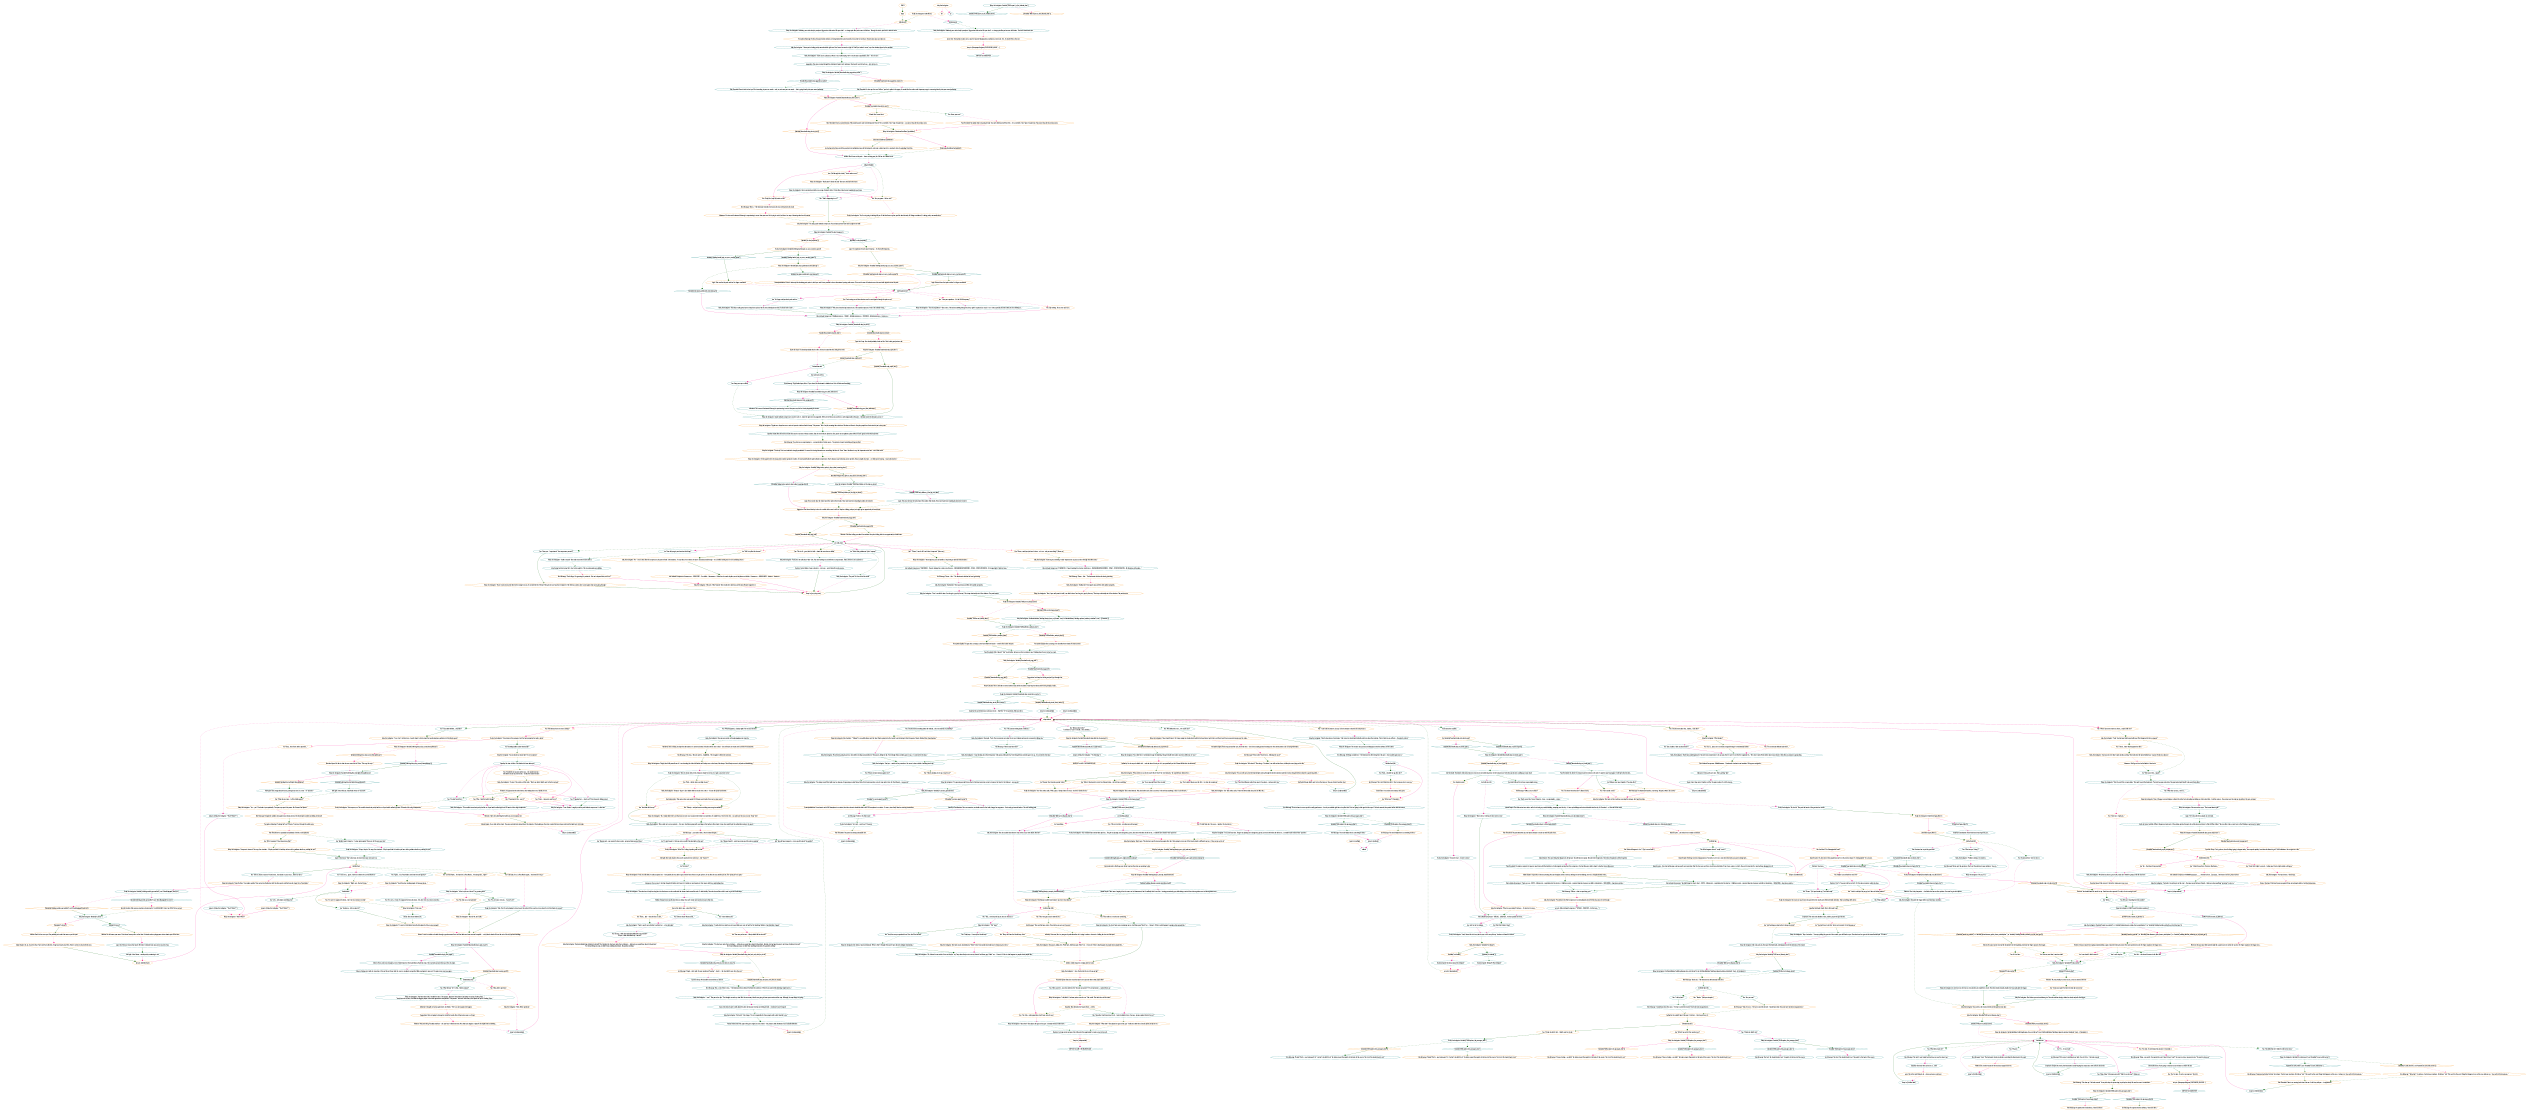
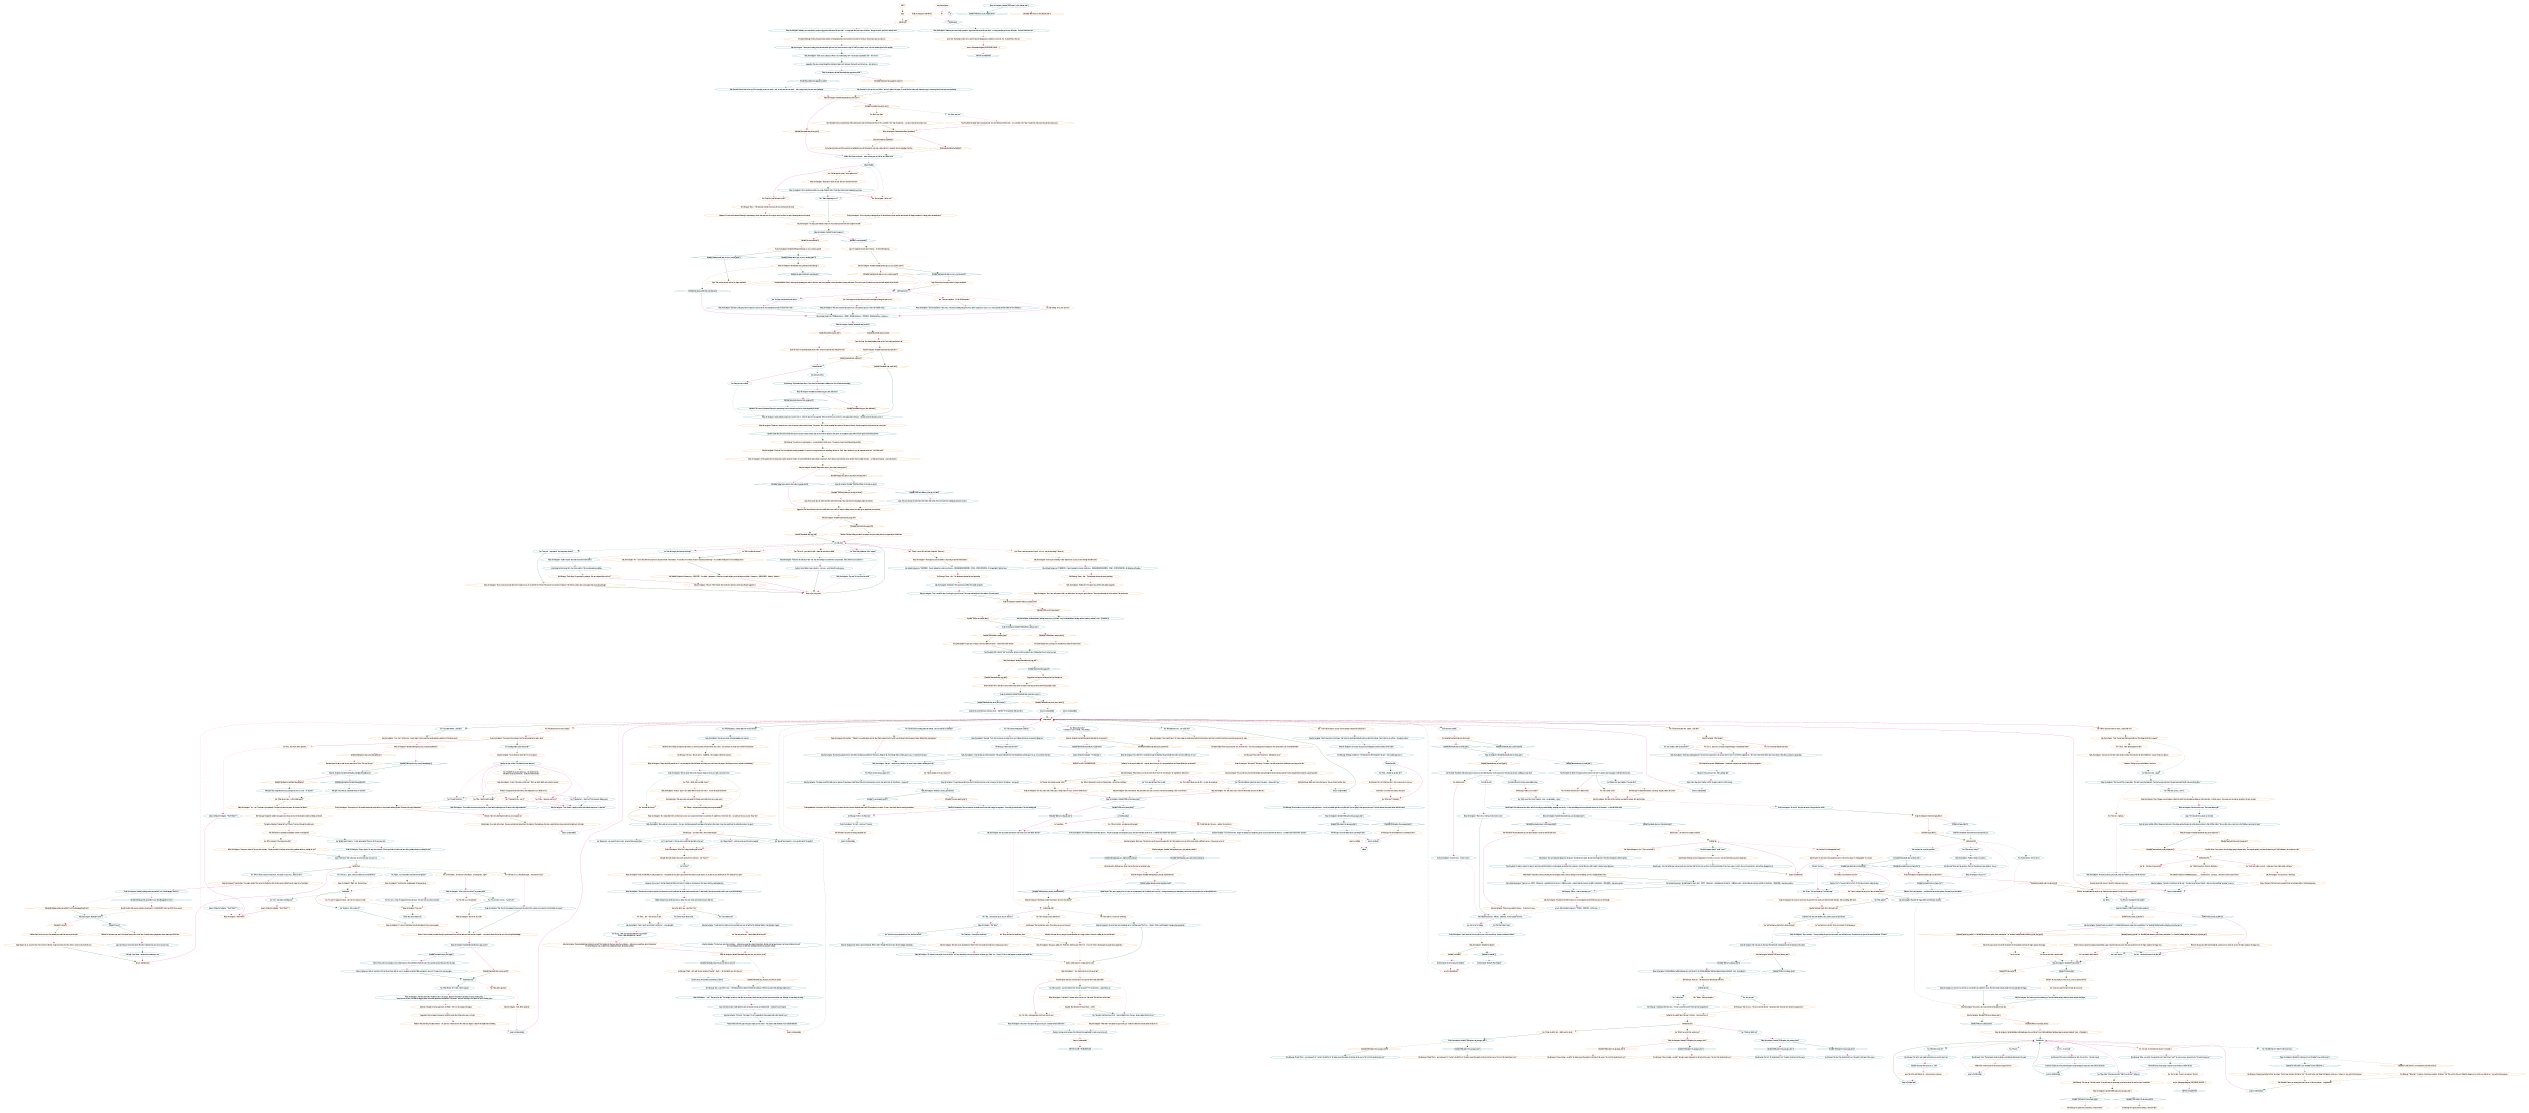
(877, 115) -> (877, 115)
